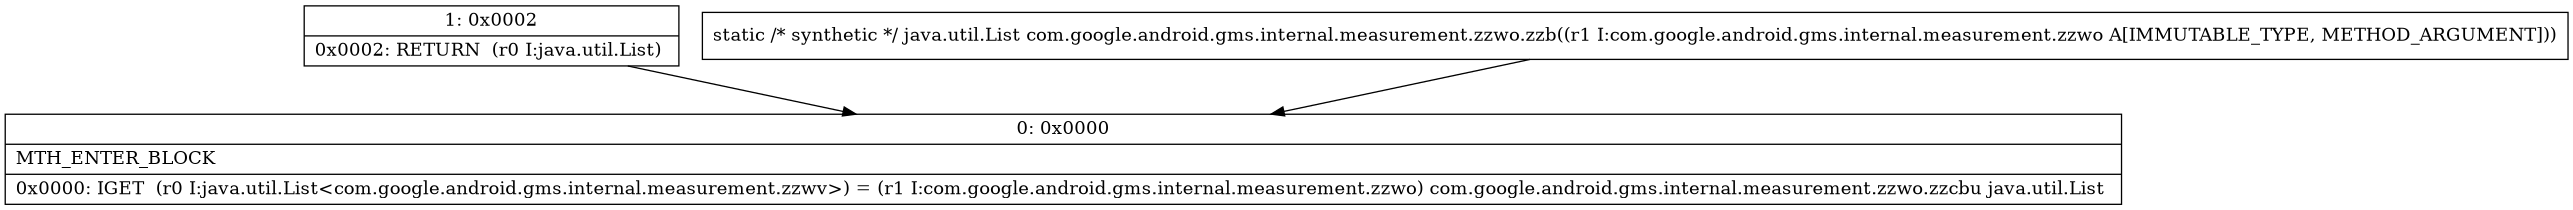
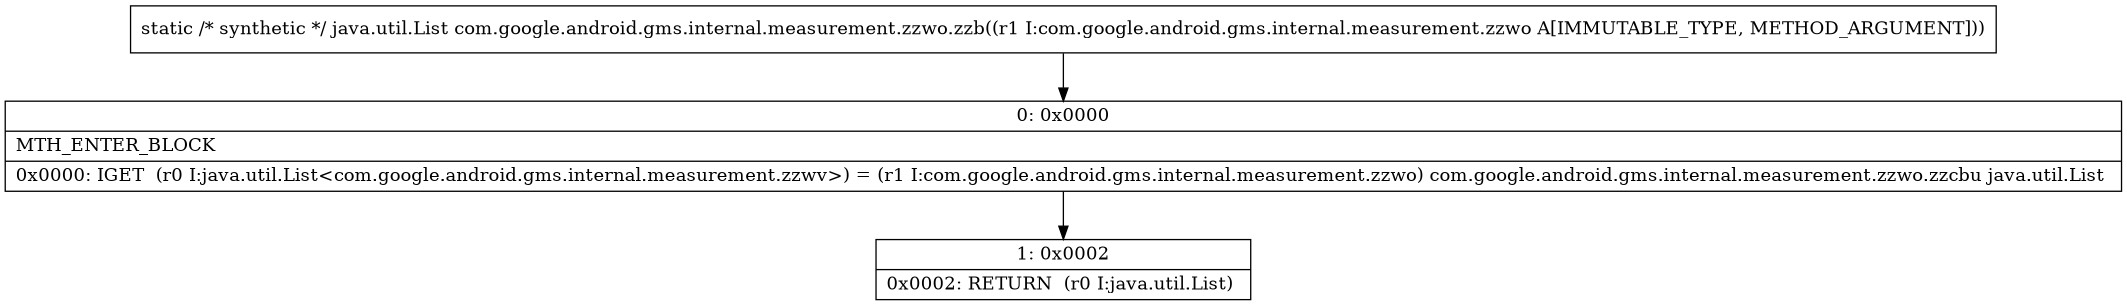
(735, 89) -> (1063, 209)
